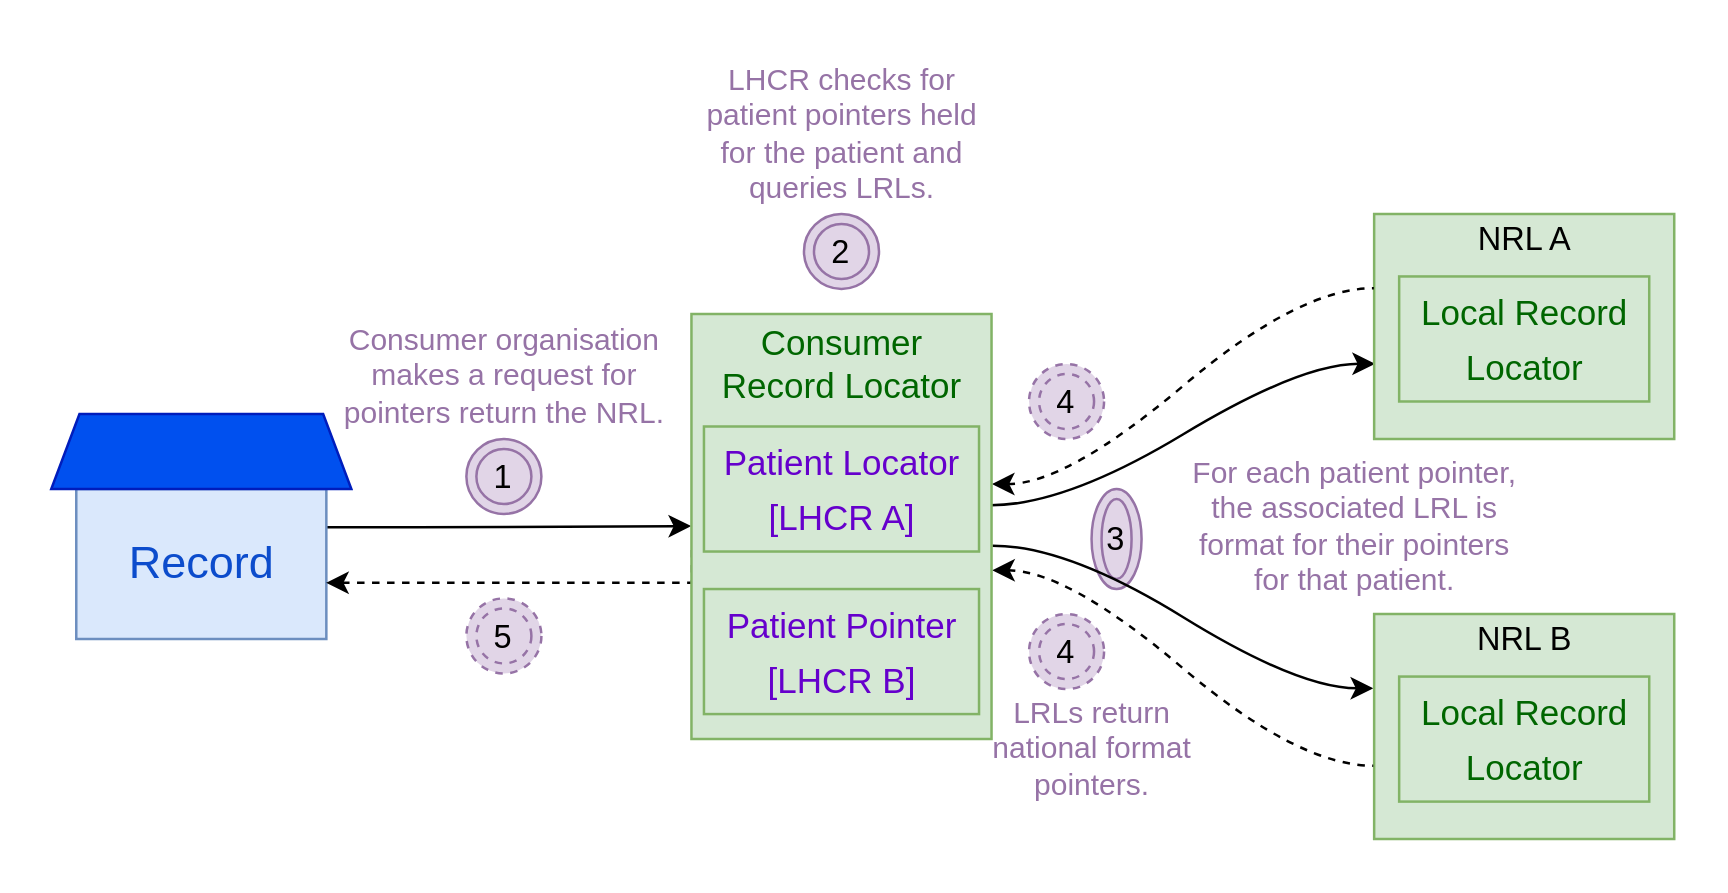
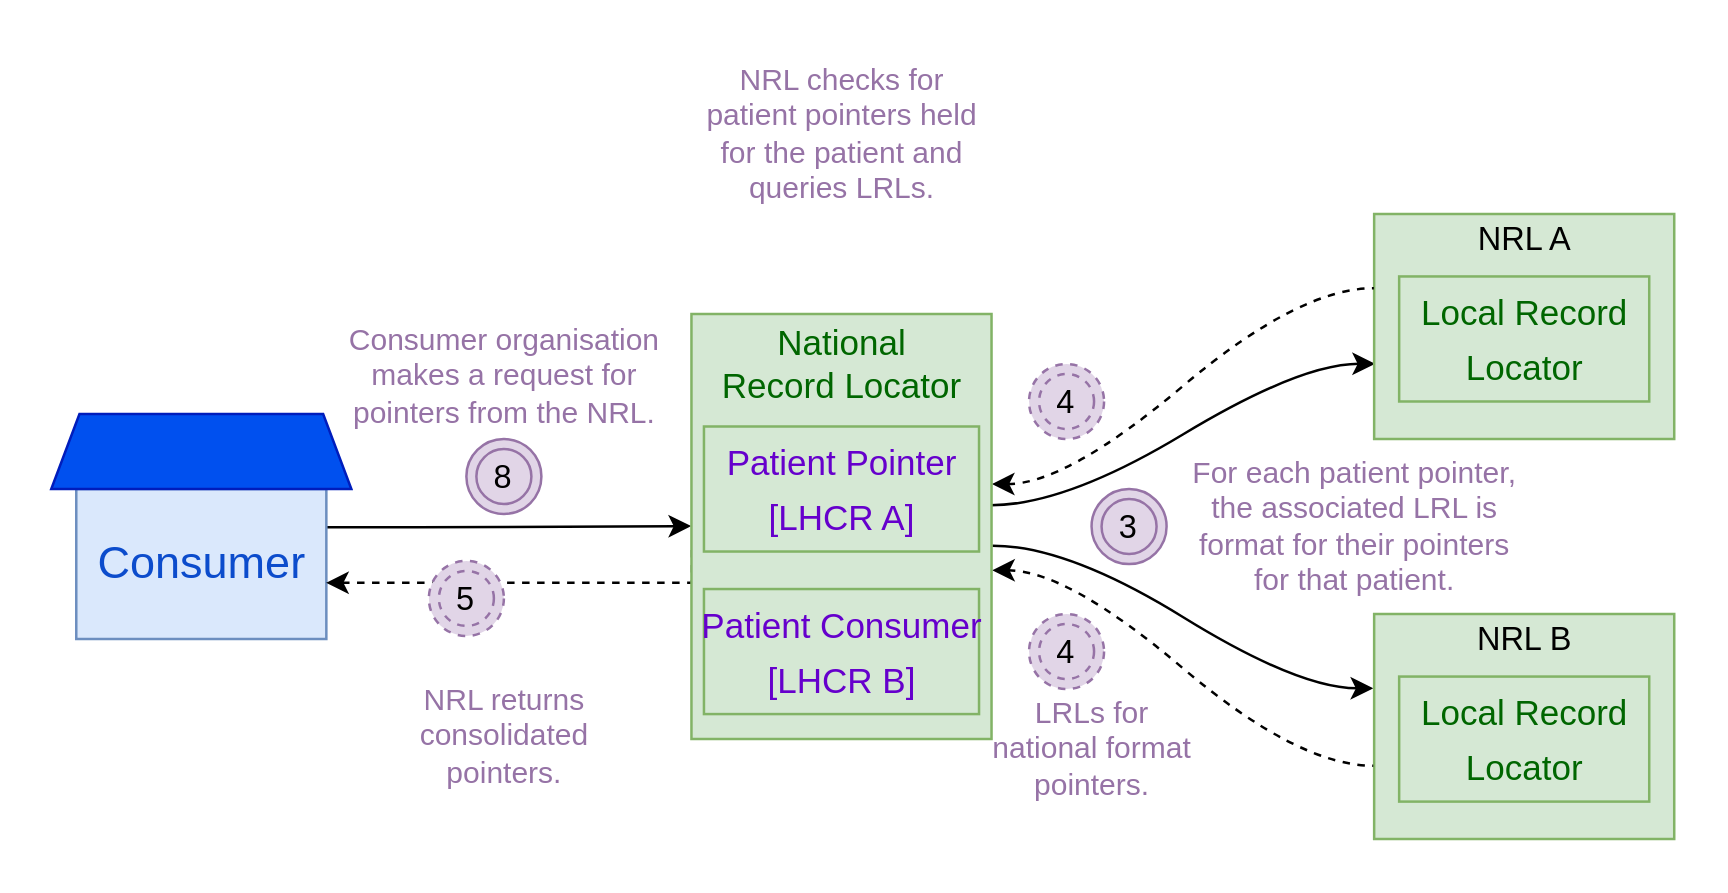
(843, 134) -> (843, 134)
(841, 251) -> none
(843, 364) -> (843, 364)
(505, 376) -> (505, 376)
(504, 476) -> (504, 476)
(843, 489) -> (843, 489)
(1116, 539) -> (1129, 526)
(203, 564) -> (203, 564)
(504, 636) -> (466, 598)
(843, 651) -> (843, 651)
none -> (504, 736)
(1093, 749) -> (1093, 749)
